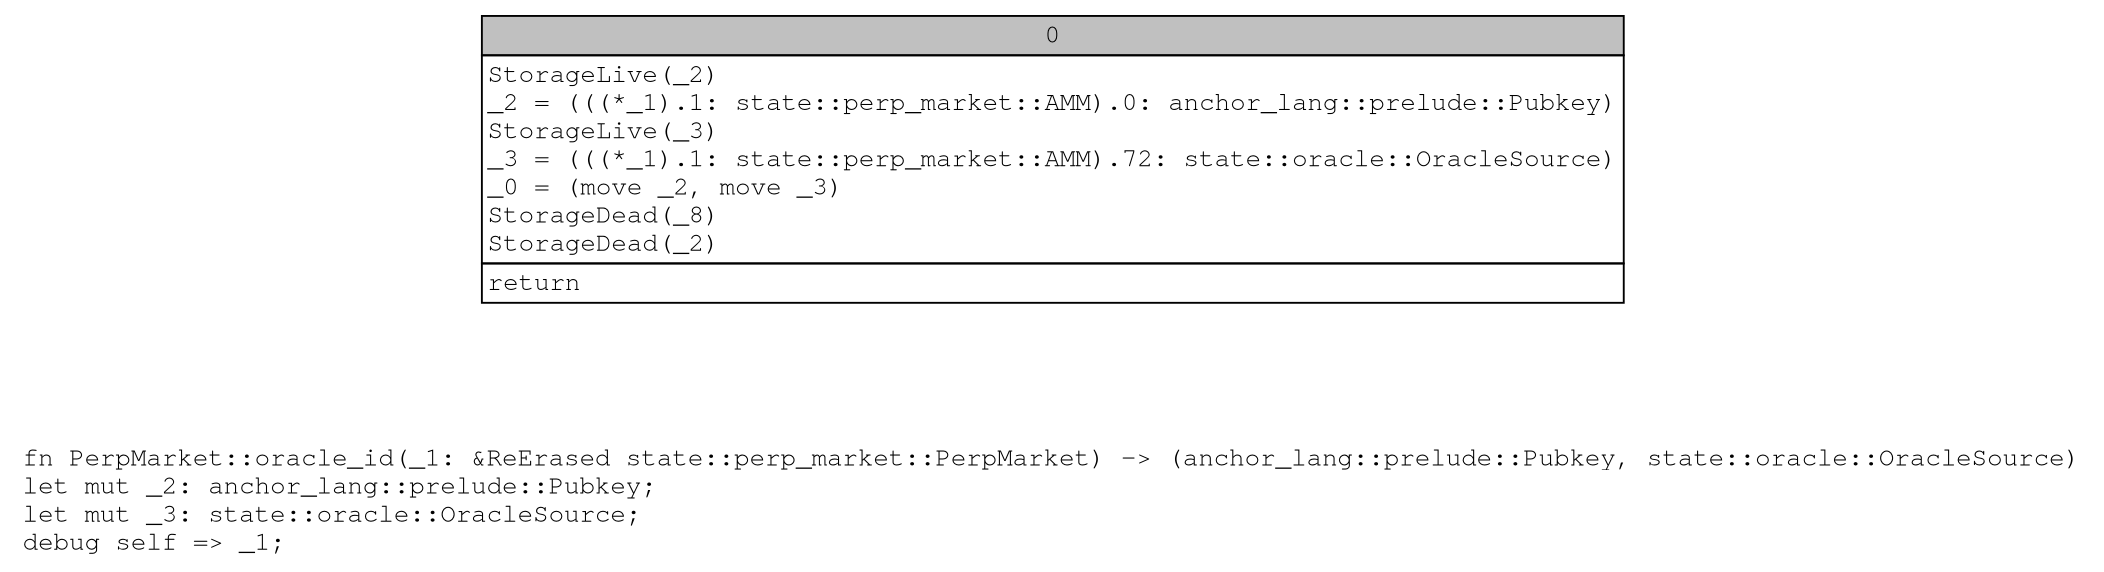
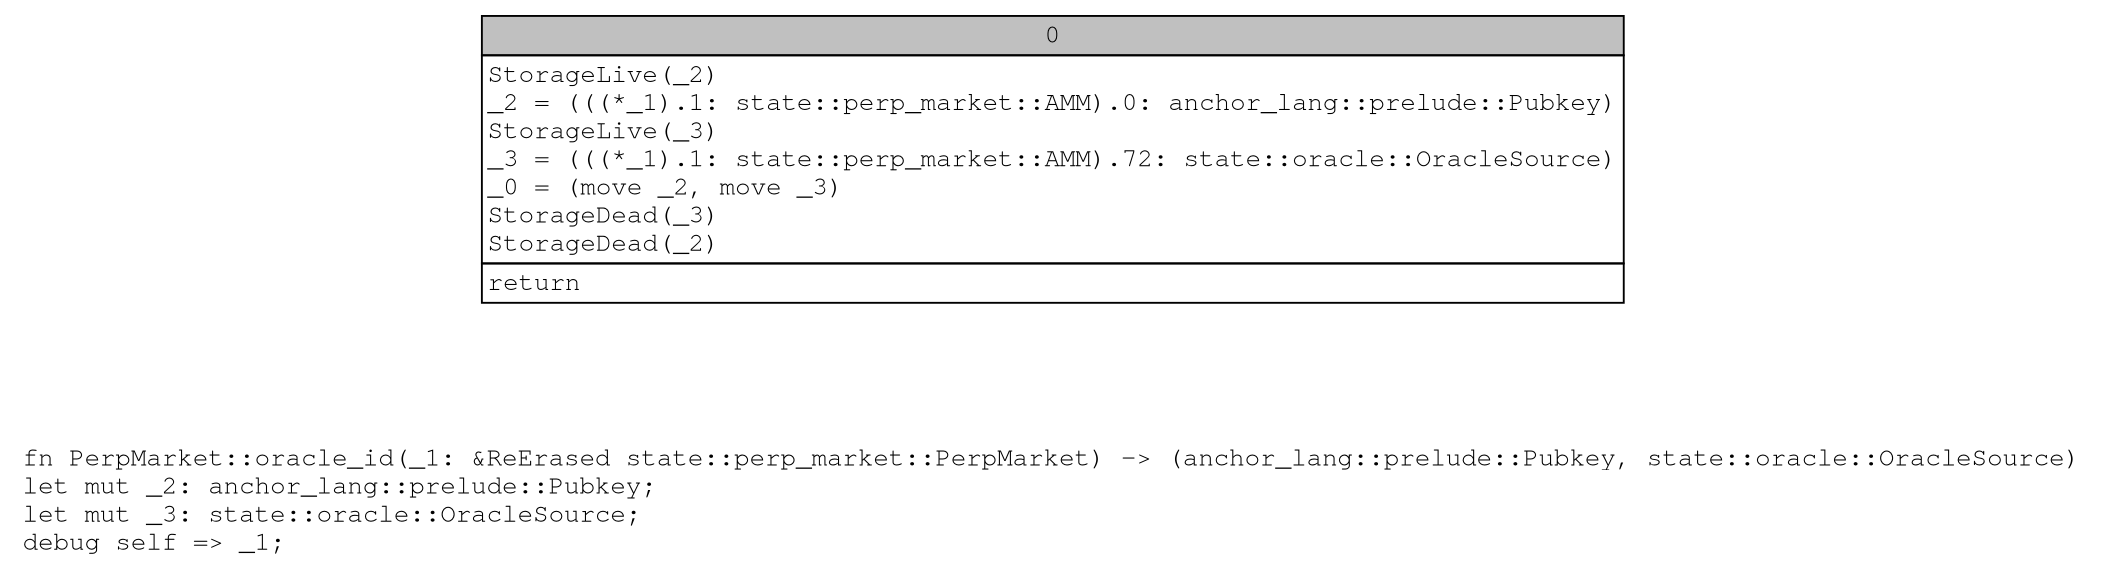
(604, 215) -> (604, 215)
